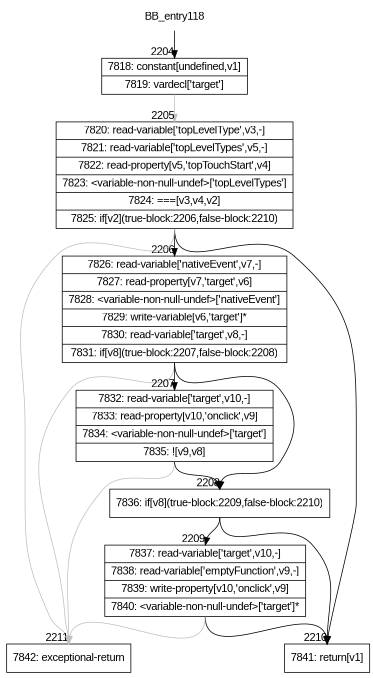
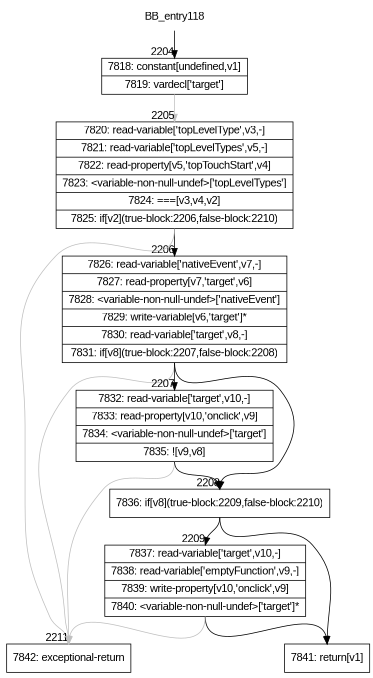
(355, 370) -> none
